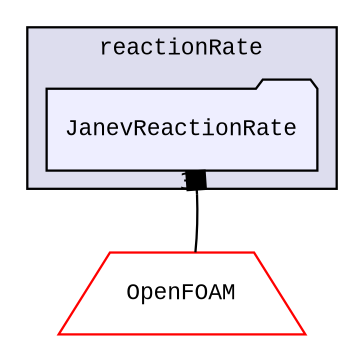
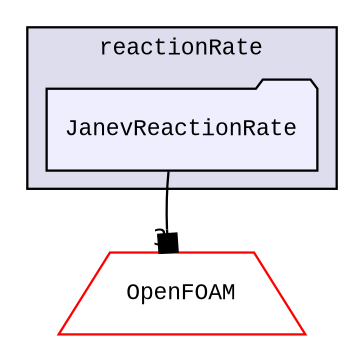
(197, 223) -> (167, 203)
